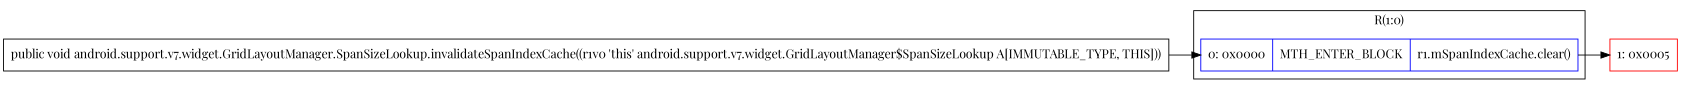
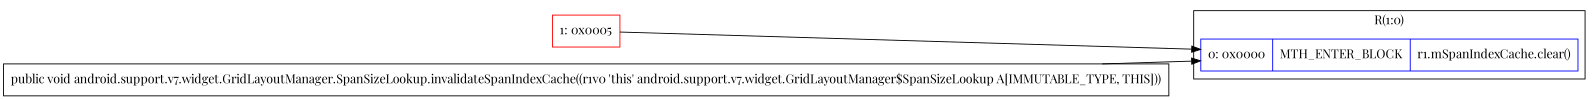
(1591, 55) -> (906, 41)
